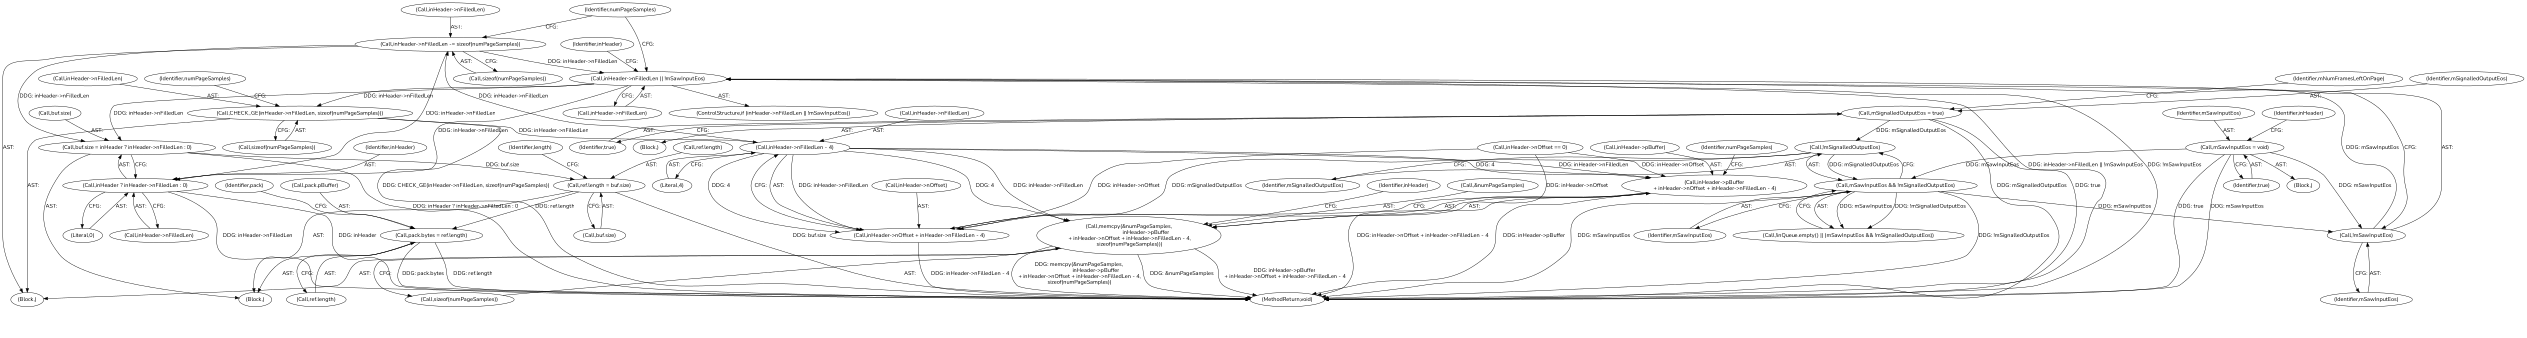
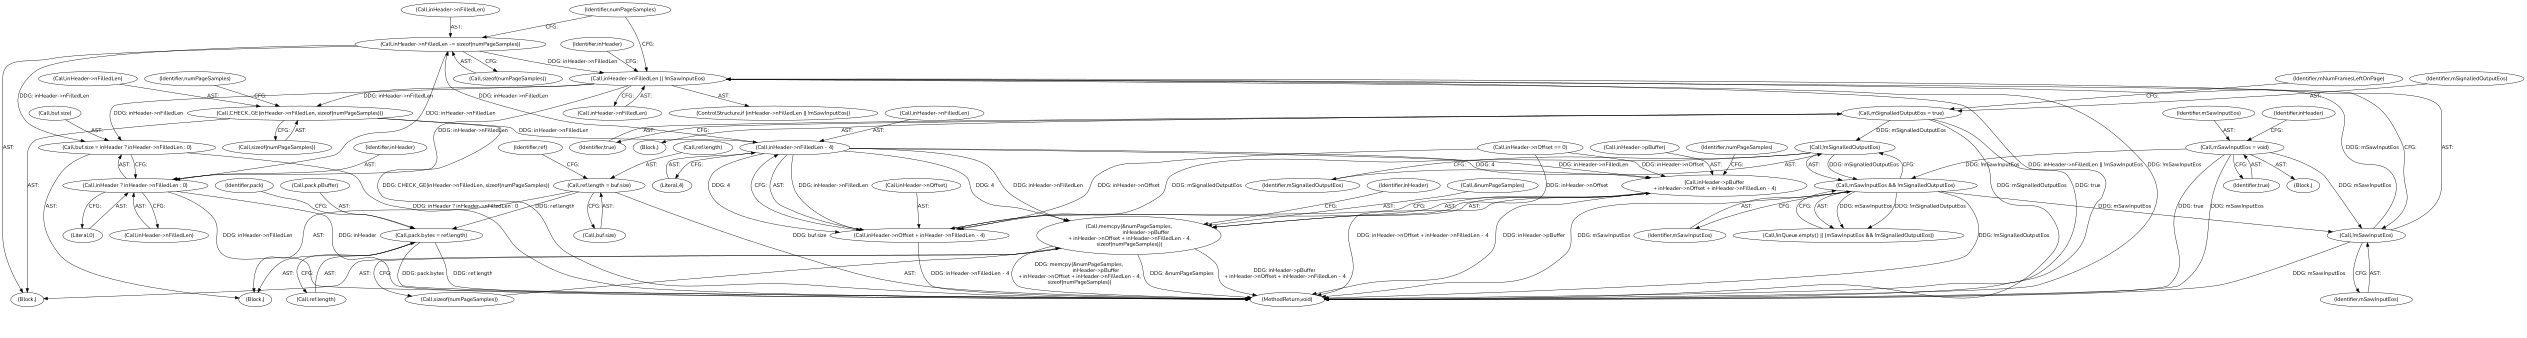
(530, 148) -> (530, 148)
(380, 160) -> none
(1993, 165) -> (1993, 165)
none -> (1843, 298)
